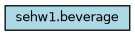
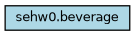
(67, 18) -> (67, 18)
